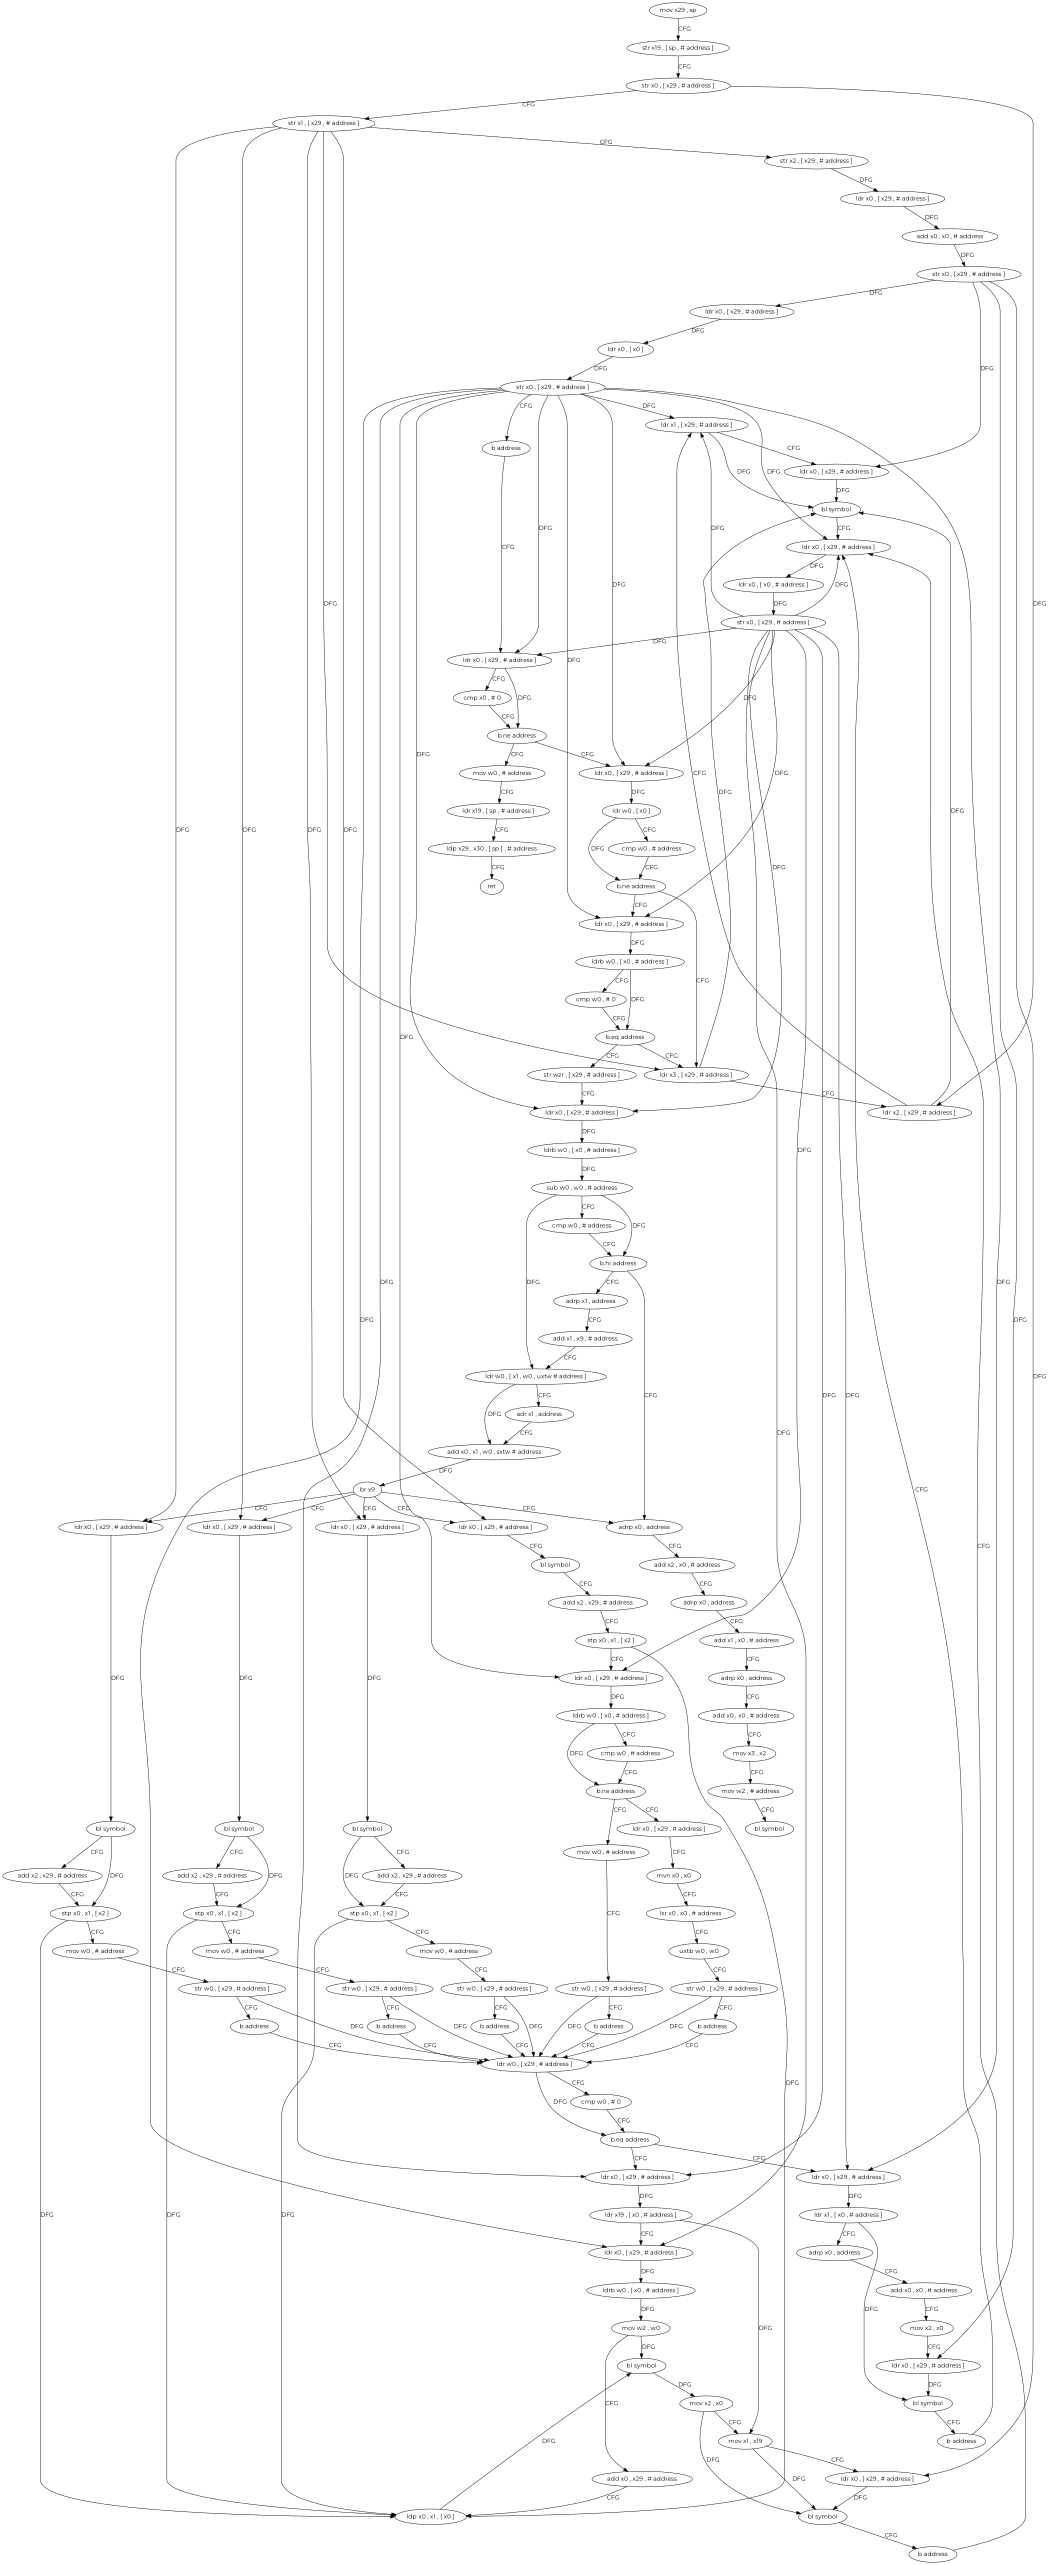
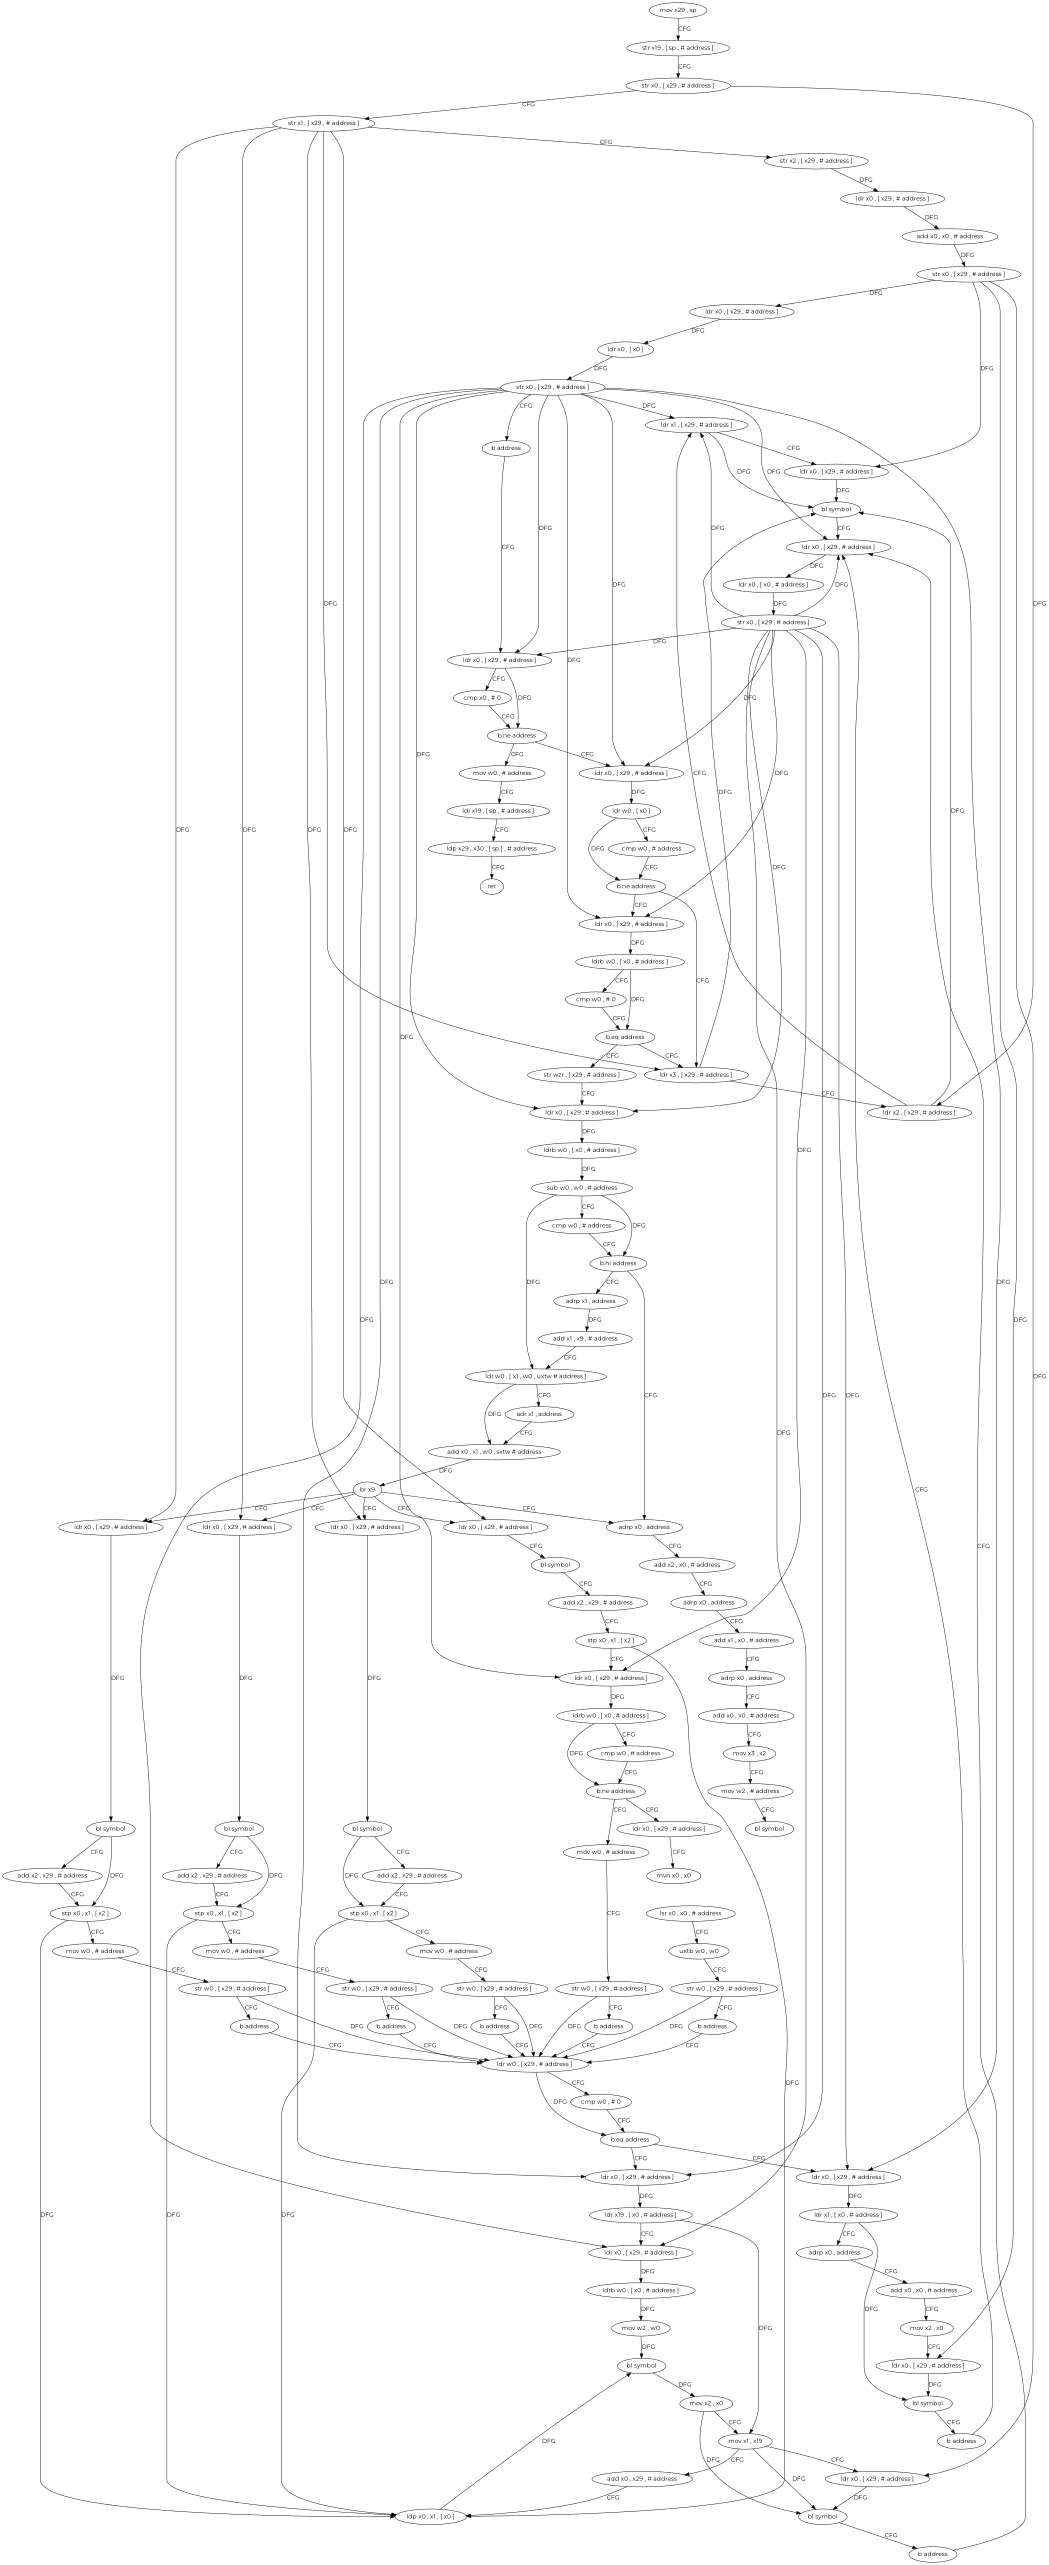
(595, 1320) -> (595, 1320)
(681, 1893) -> none
(605, 2401) -> (716, 2466)
